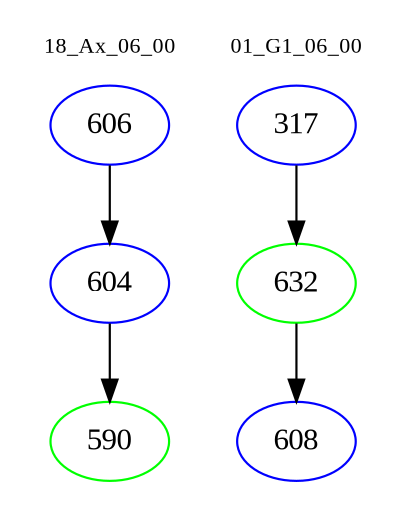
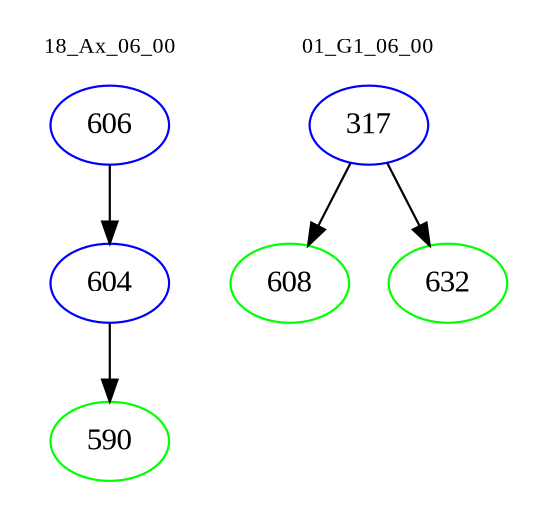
(296, 352) -> (334, 194)
(296, 441) -> (290, 283)
